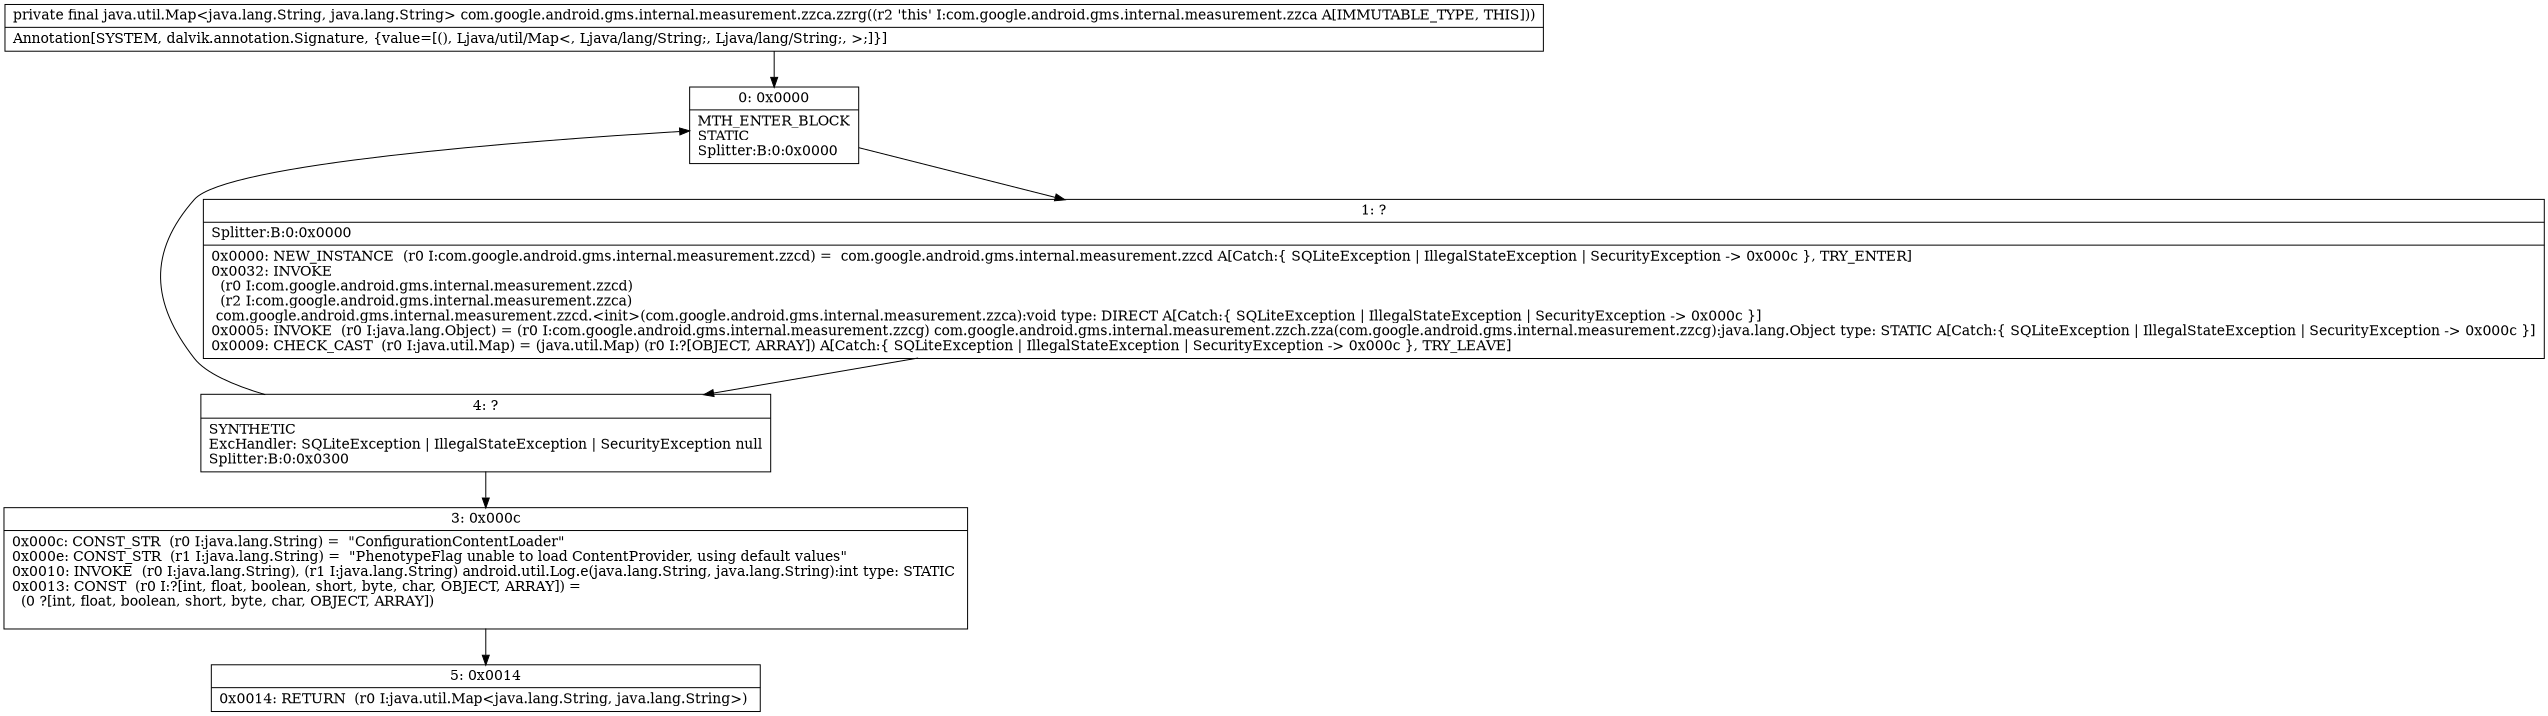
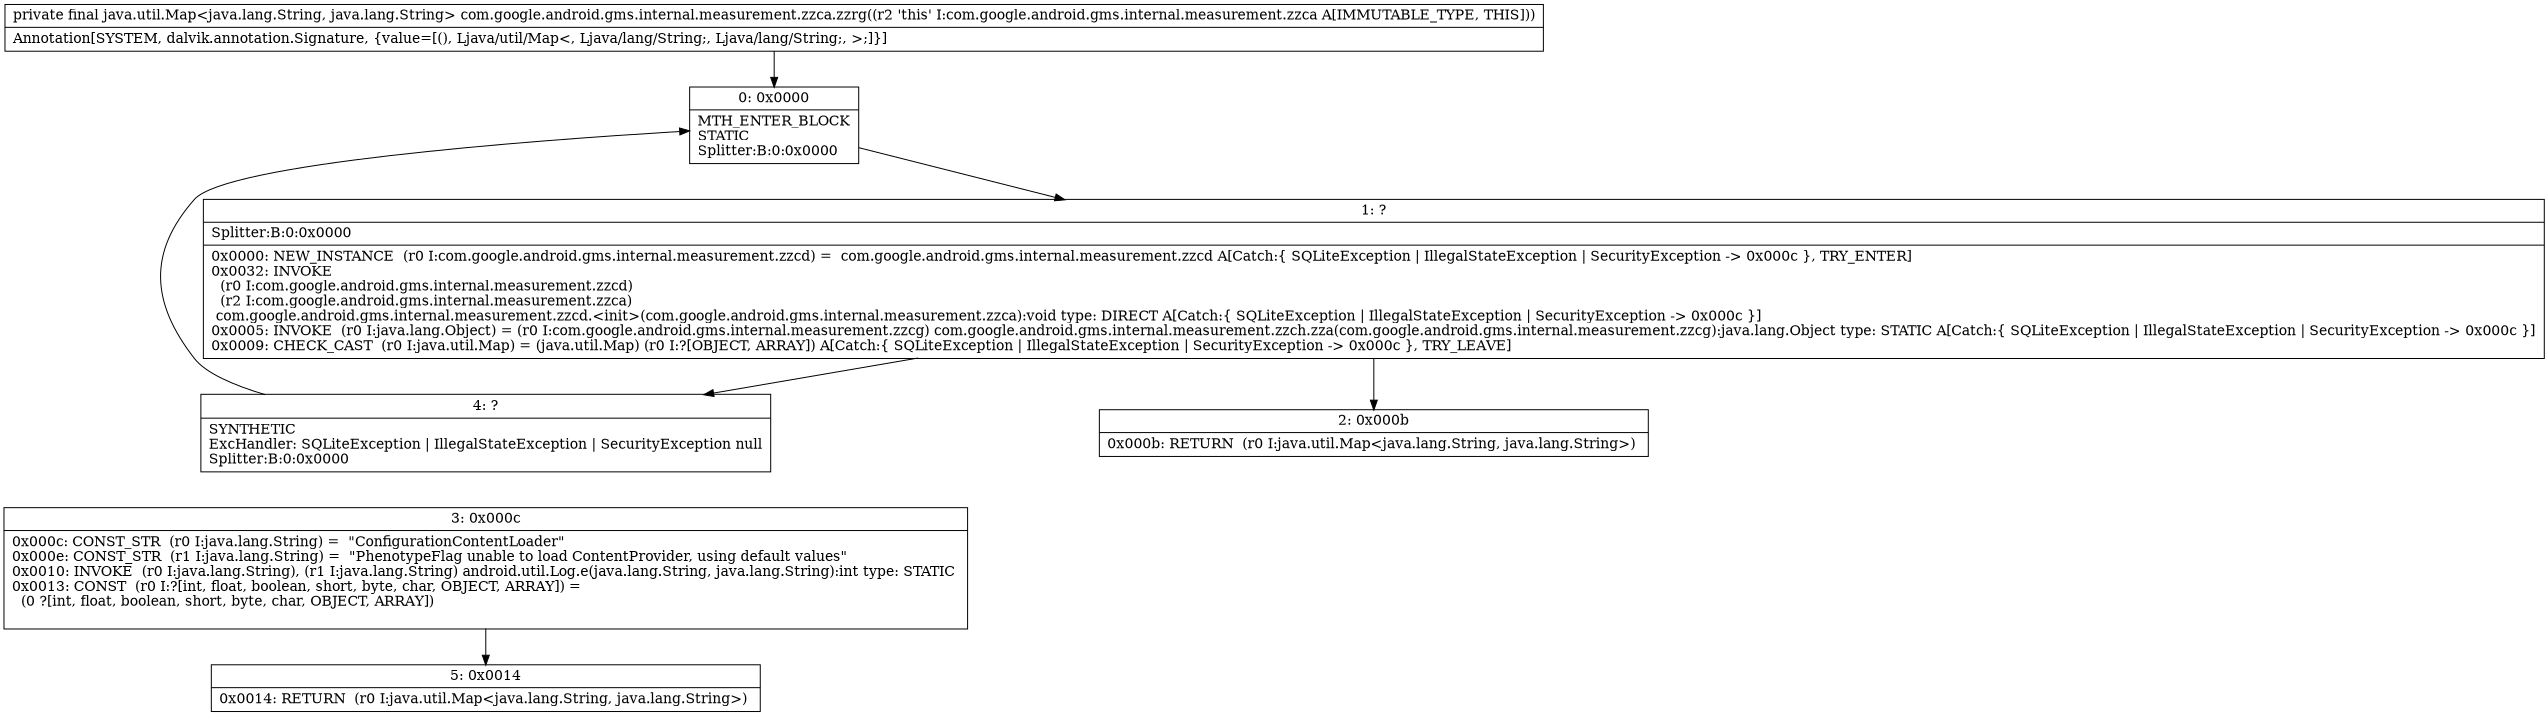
none -> (1374, 433)
(279, 459) -> (279, 459)
(486, 485) -> none
